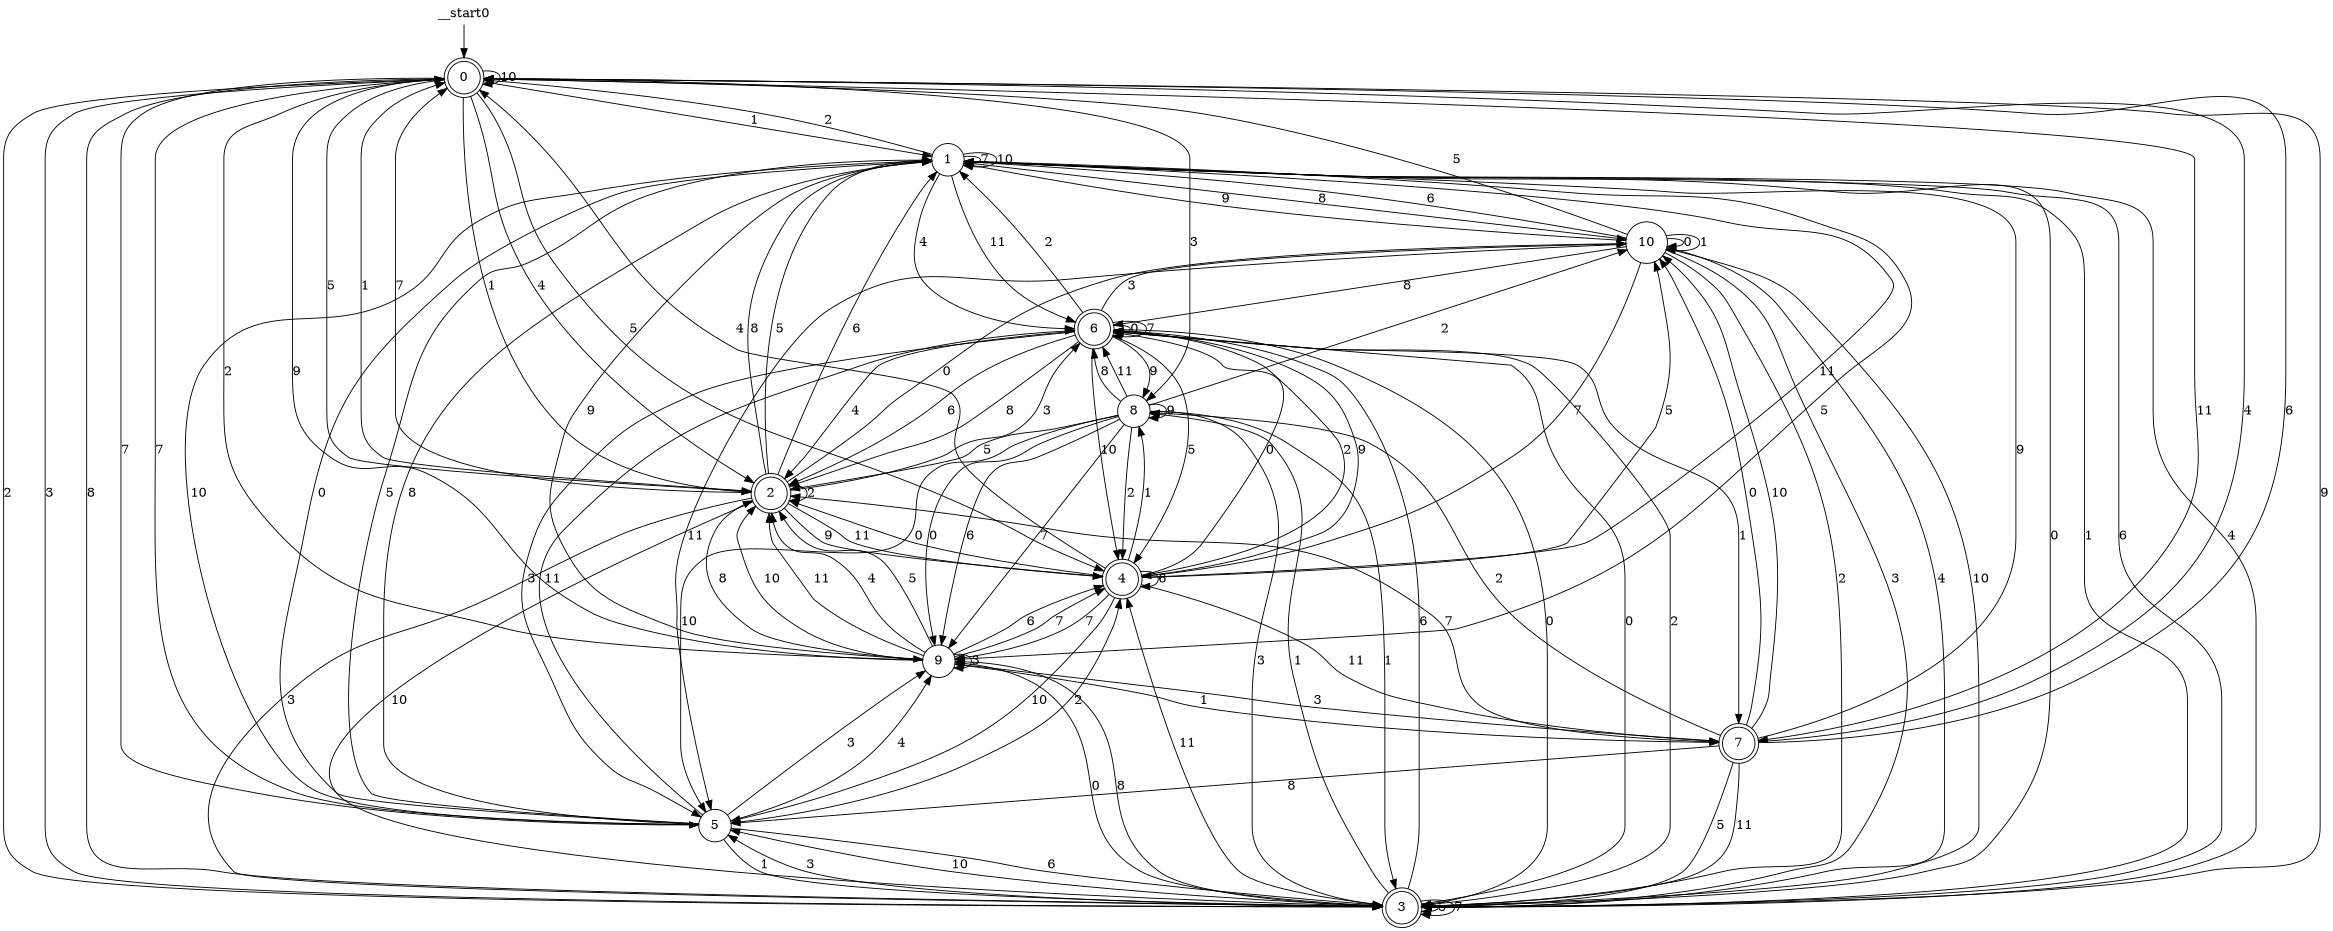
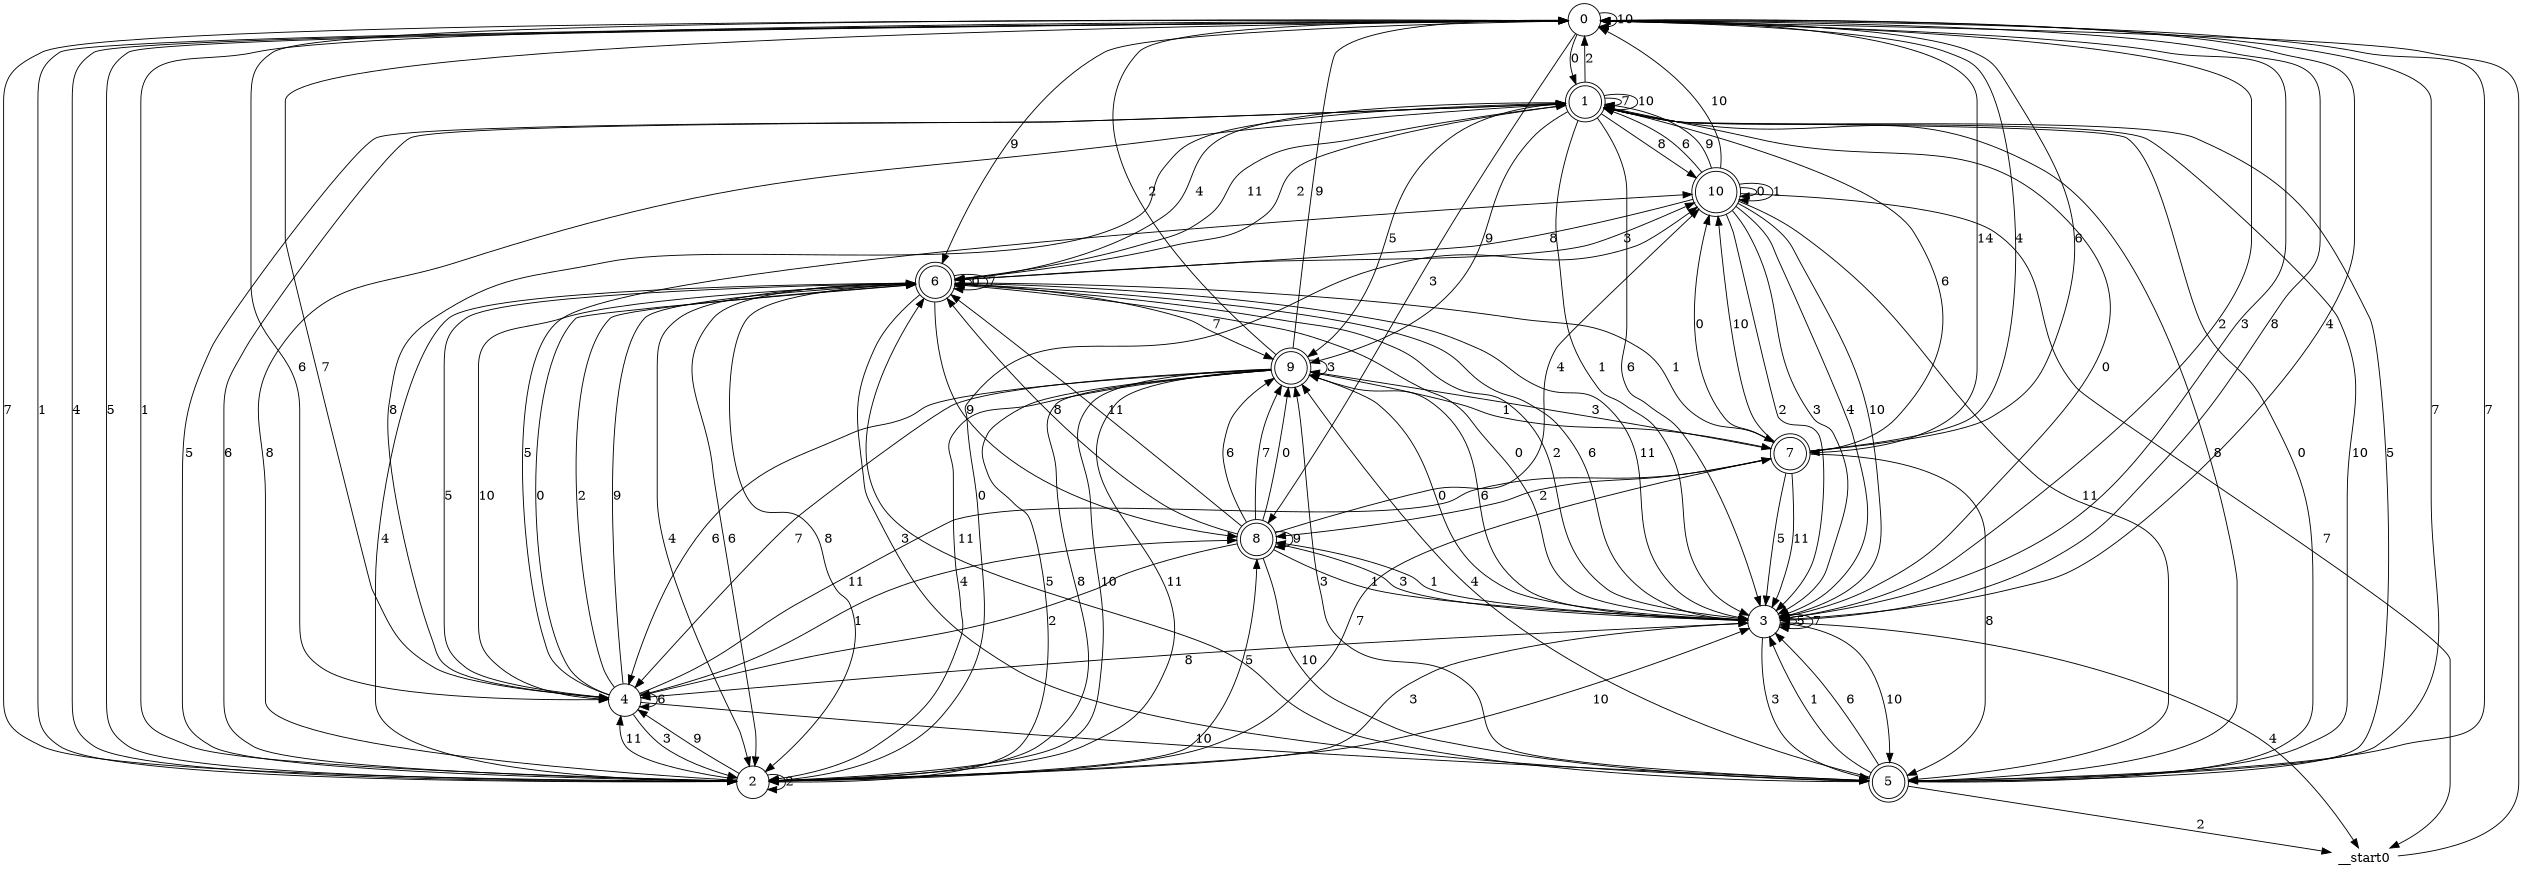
none -> (1133, 45)
(464, 78) -> (1584, 20)
(755, 121) -> (1575, 59)
(948, 160) -> (1585, 102)
(1457, 160) -> (1719, 102)
(1647, 243) -> (1716, 192)
(634, 329) -> (302, 368)
(740, 329) -> (326, 368)
(1445, 329) -> (1561, 368)
(1828, 372) -> (394, 411)
(2153, 373) -> (2095, 670)
(1047, 411) -> (385, 539)
(1134, 411) -> (1257, 539)
(2205, 411) -> (1986, 239)
(2020, 450) -> (1945, 282)
(968, 454) -> (1197, 739)
(771, 493) -> (753, 782)
(2325, 493) -> (2330, 325)
(1449, 495) -> (2103, 408)
(919, 536) -> (667, 739)
(1122, 579) -> (625, 700)
(1550, 622) -> (1648, 454)
(1043, 639) -> (1185, 318)
(939, 661) -> (1291, 368)
(1188, 743) -> (1189, 661)
(959, 767) -> (2115, 819)
(1121, 786) -> (1485, 497)
(715, 826) -> (1889, 782)
(1402, 908) -> (1764, 622)
